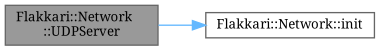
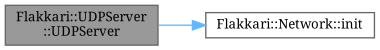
(82, 25) -> (82, 25)
